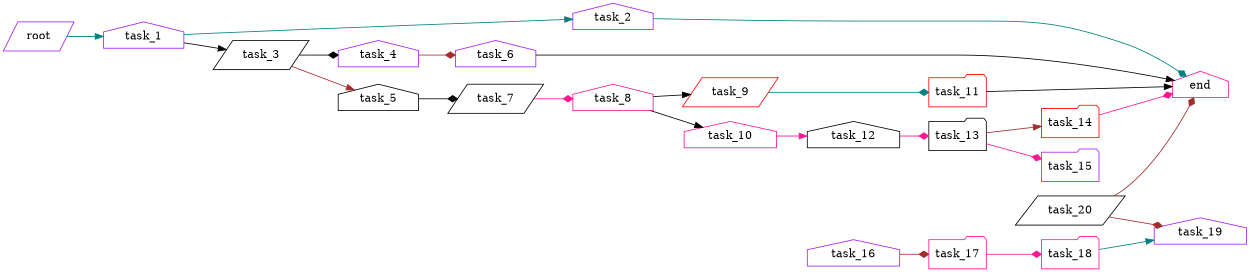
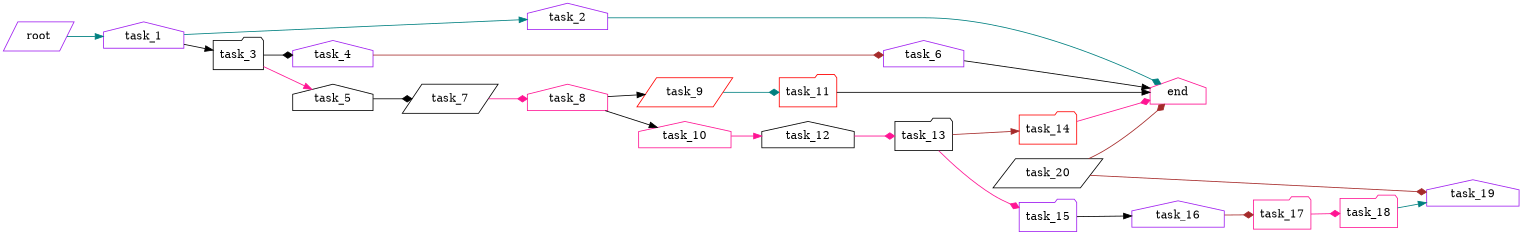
(261, 55) -> (238, 55)
(319, 77) -> (284, 76)
none -> (1100, 216)
